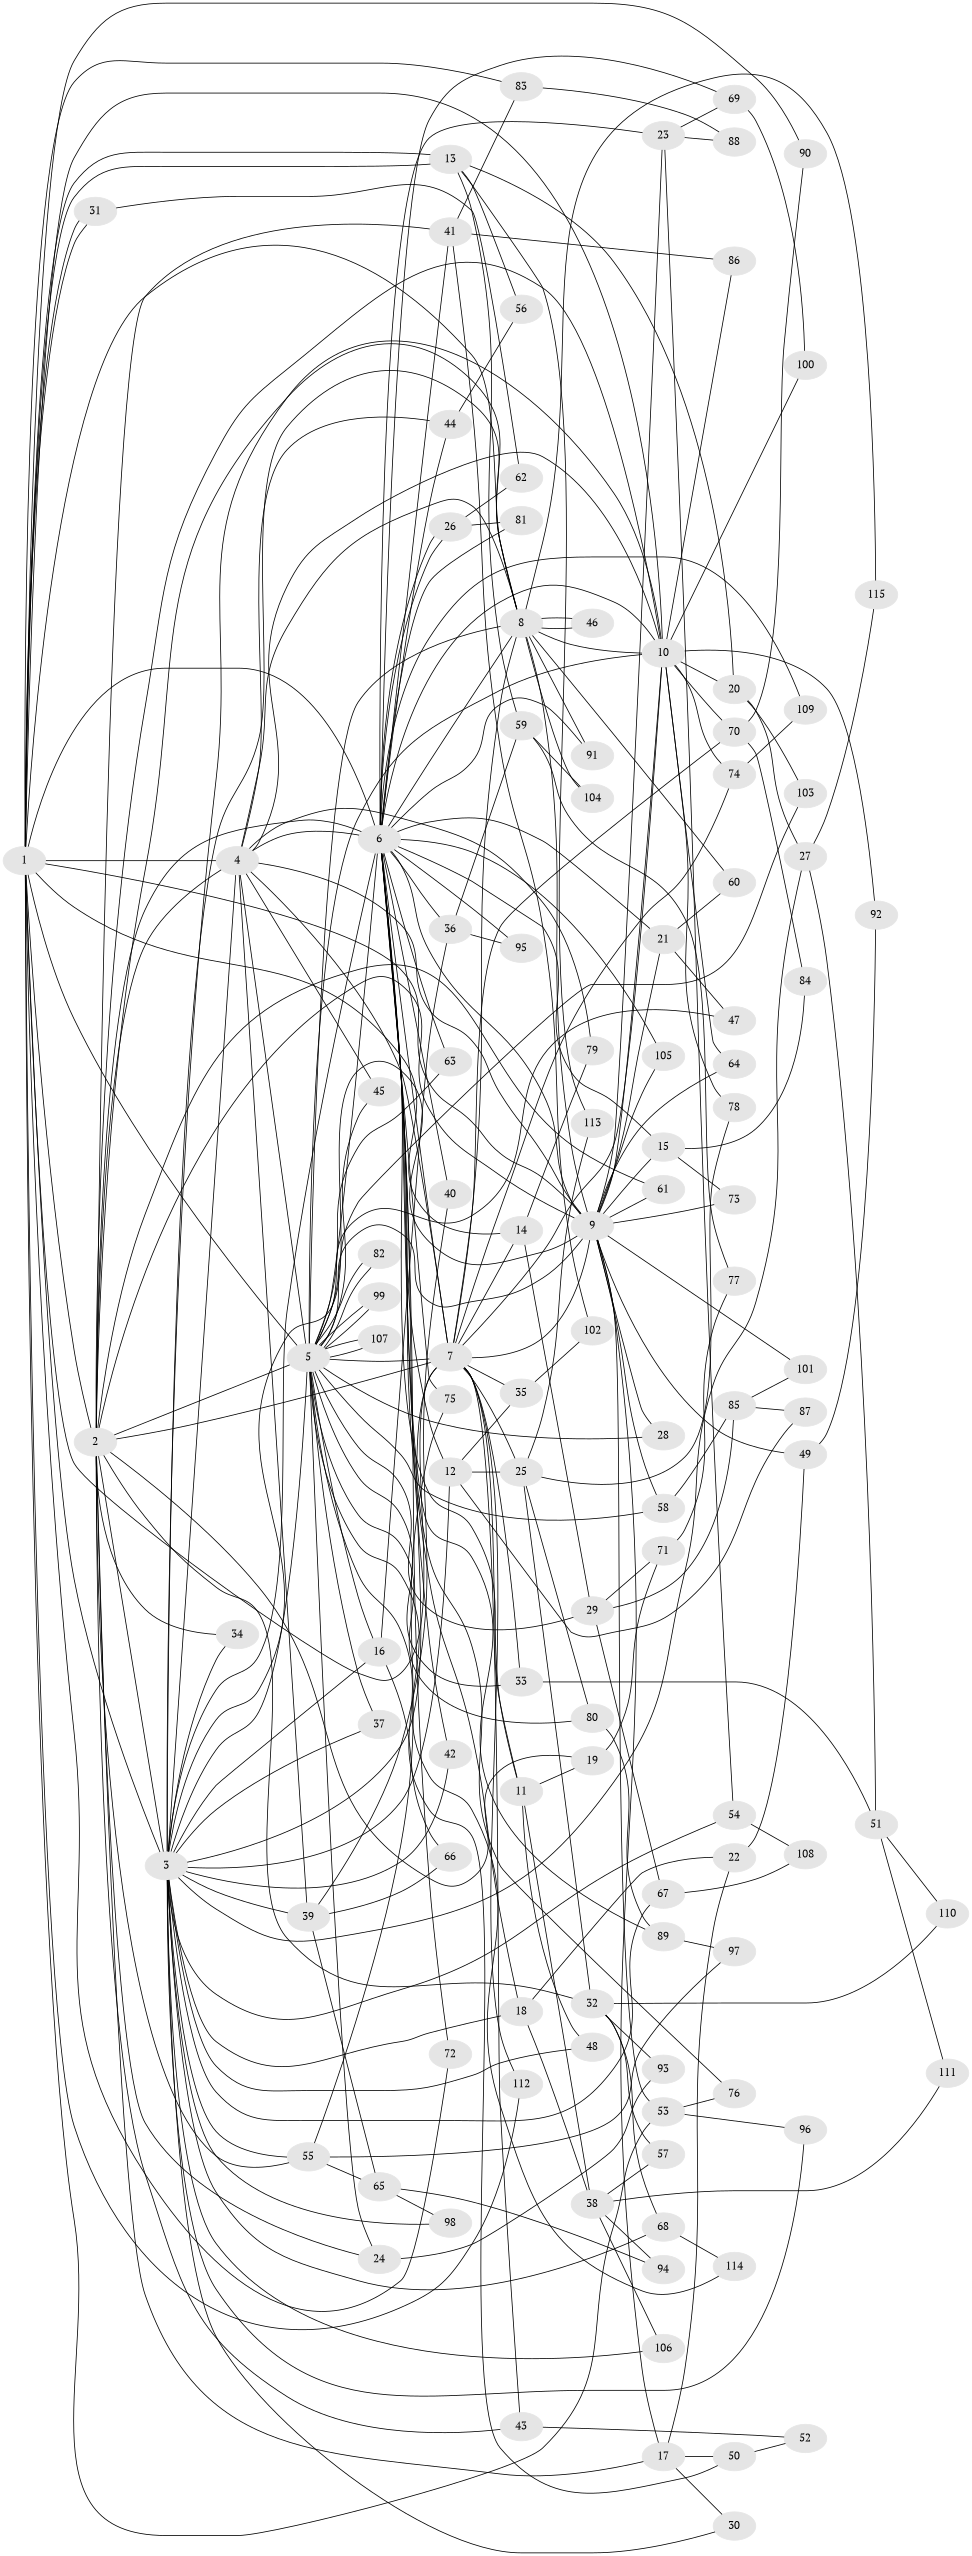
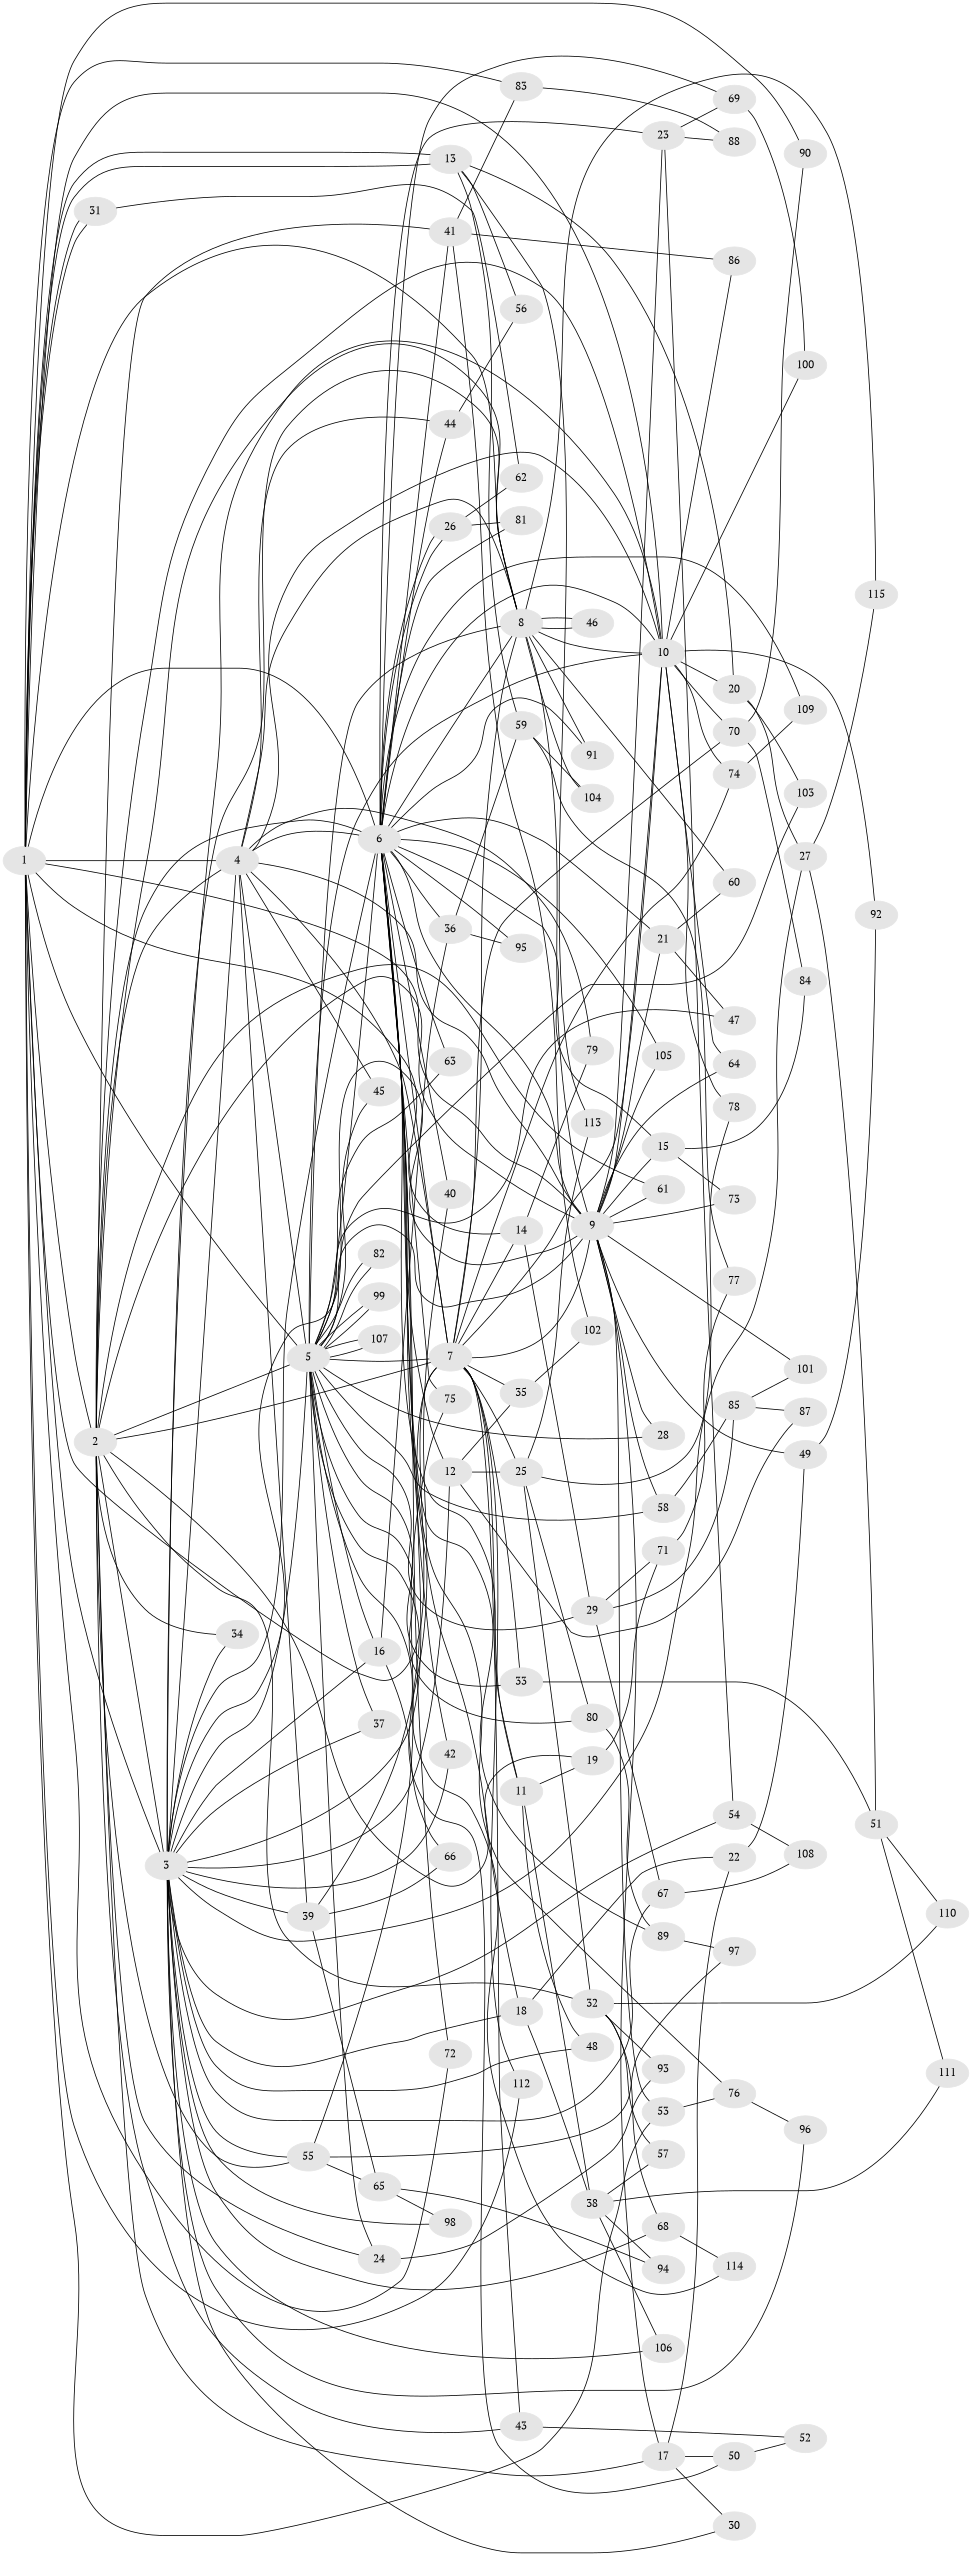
(735, 2121) -> (770, 2112)
